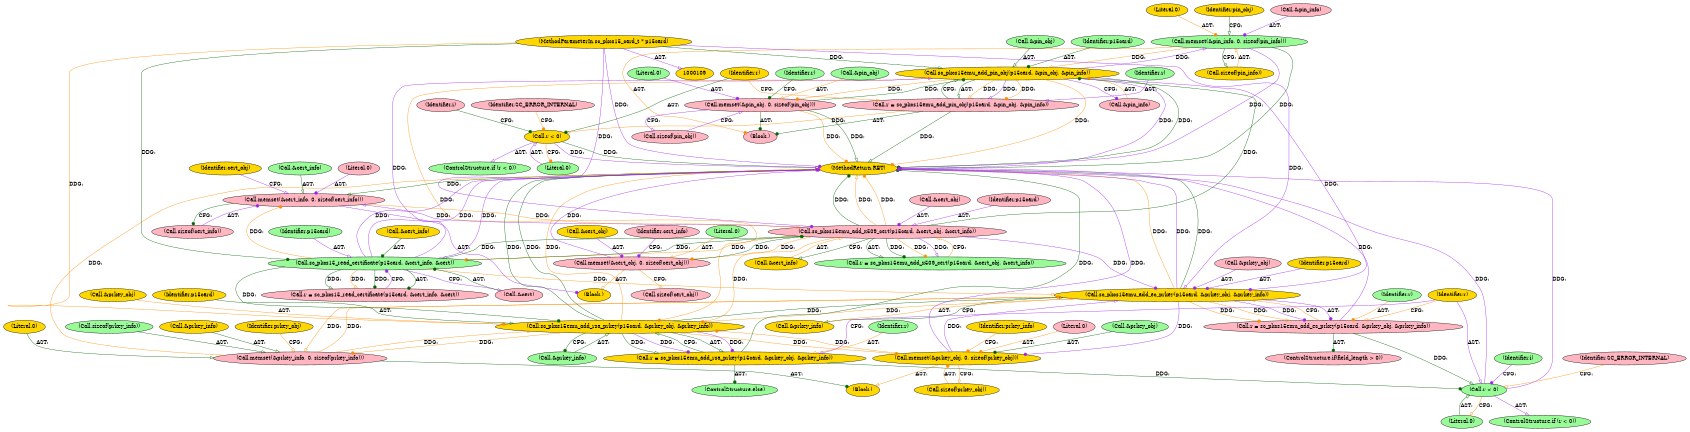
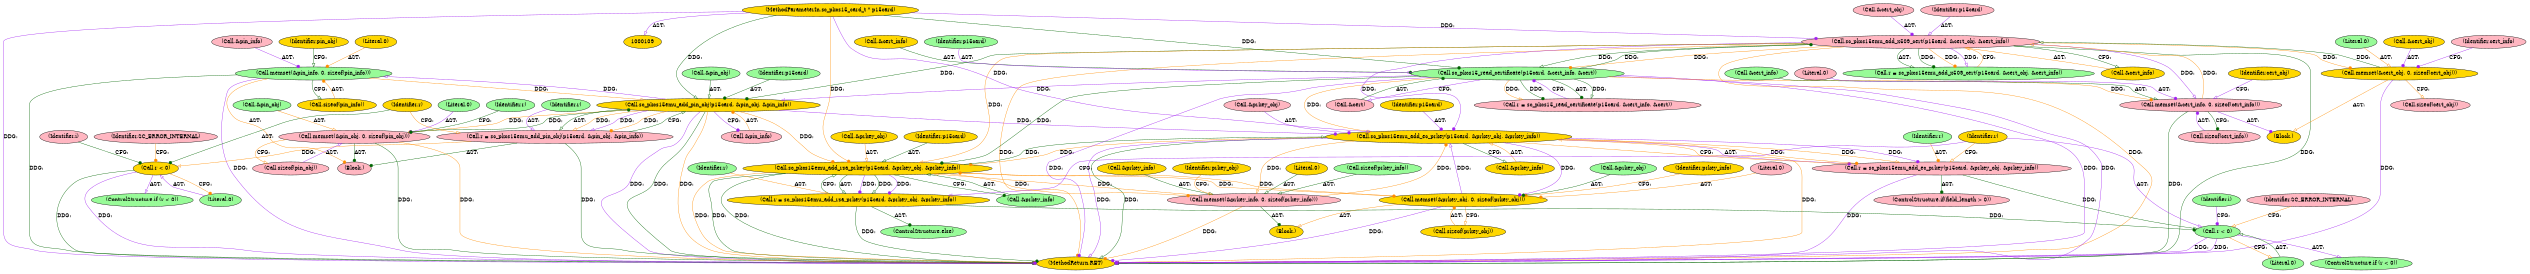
(1239, 59) -> (331, 90)
(670, 114) -> (263, 146)
(728, 121) -> (333, 153)
(585, 175) -> (1714, 262)
(632, 263) -> (2399, 74)
